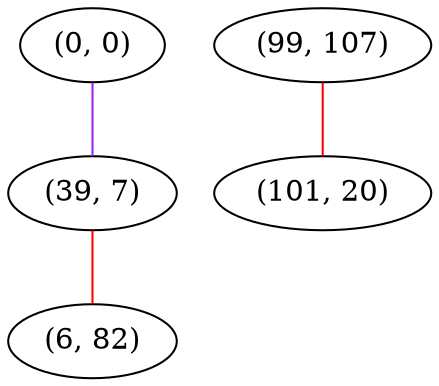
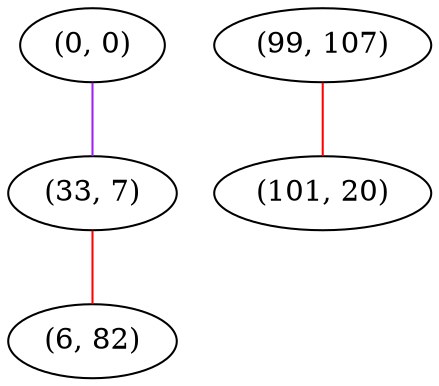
(92, 193) -> (92, 193)
